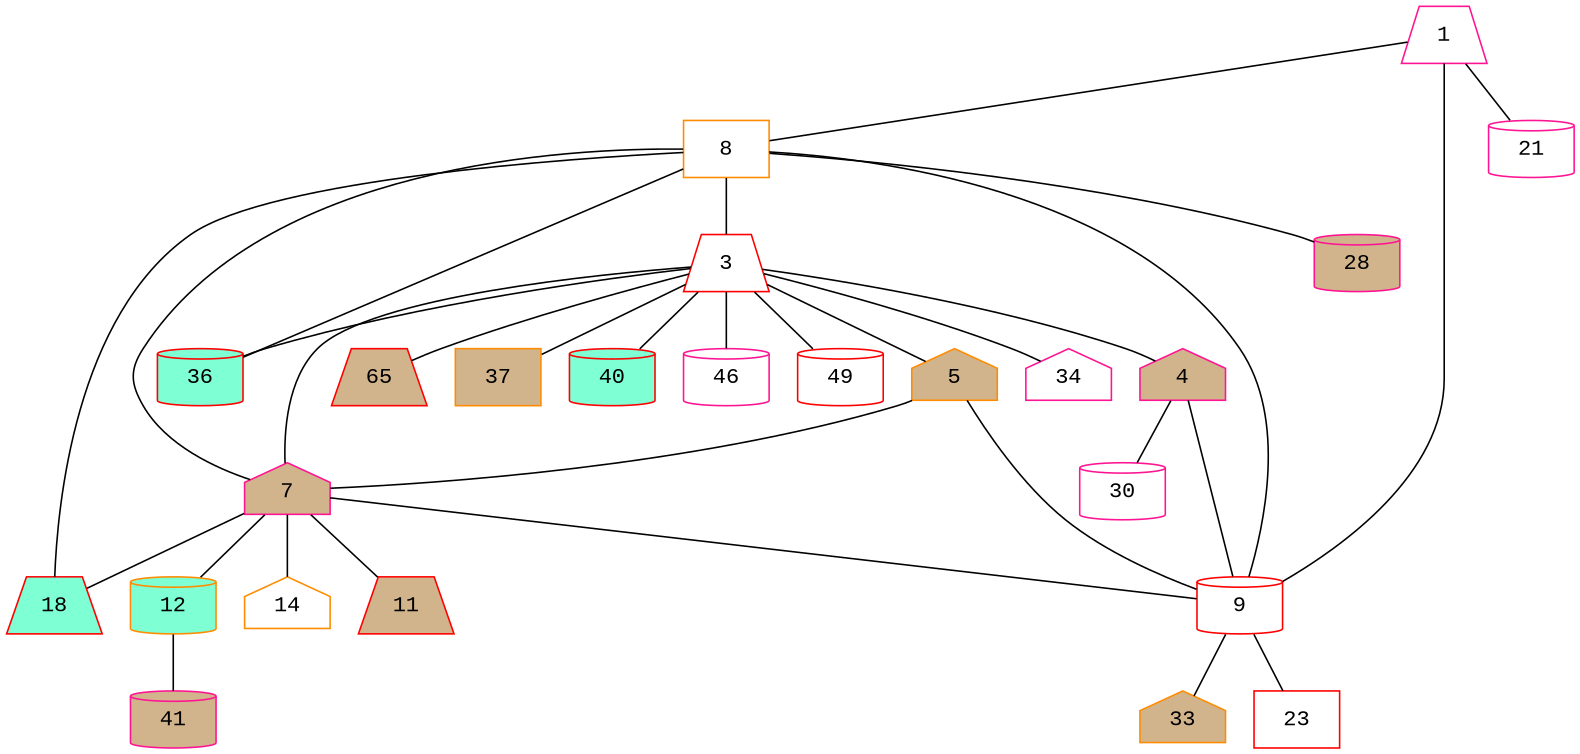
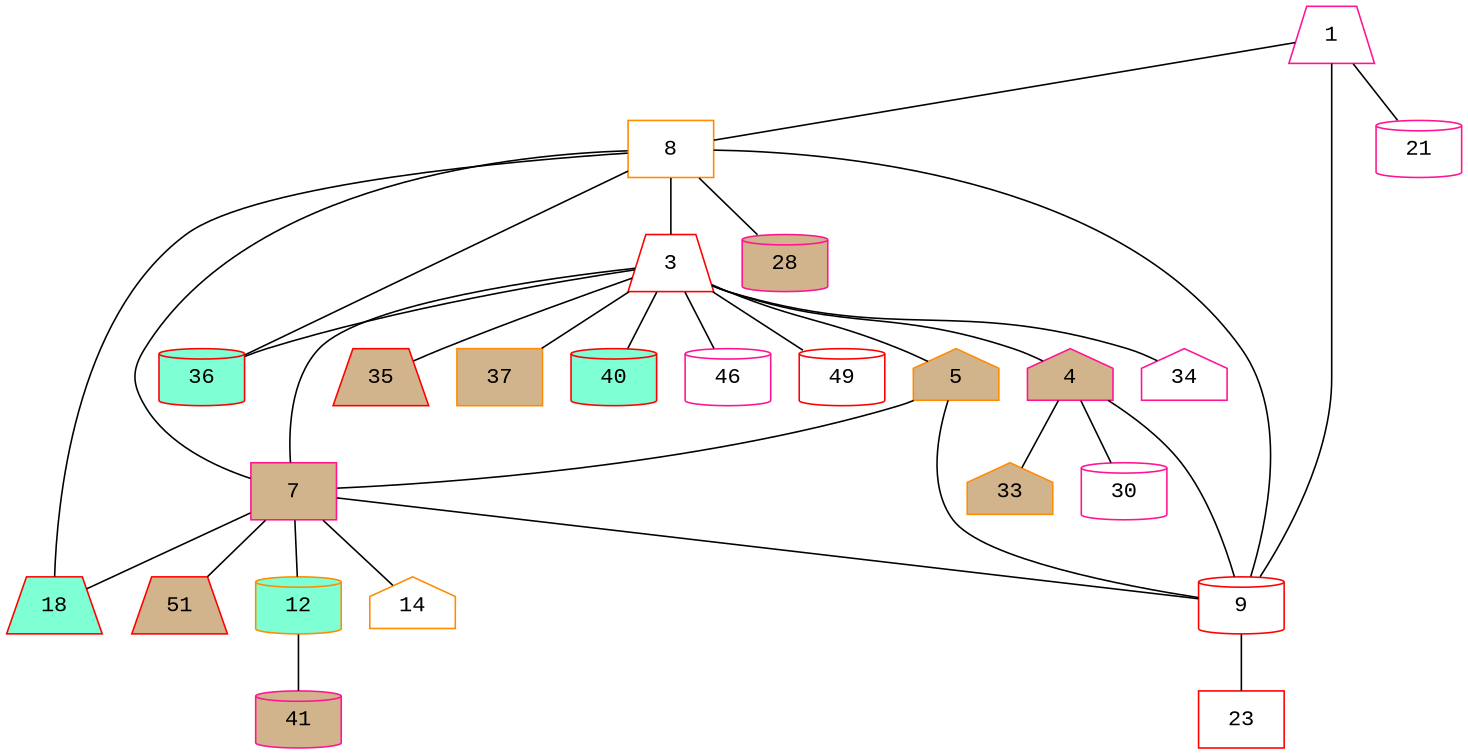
(379, 377) -> (381, 377)
(287, 491) -> (294, 491)
(406, 605) -> (180, 605)
(1210, 665) -> (1040, 434)
